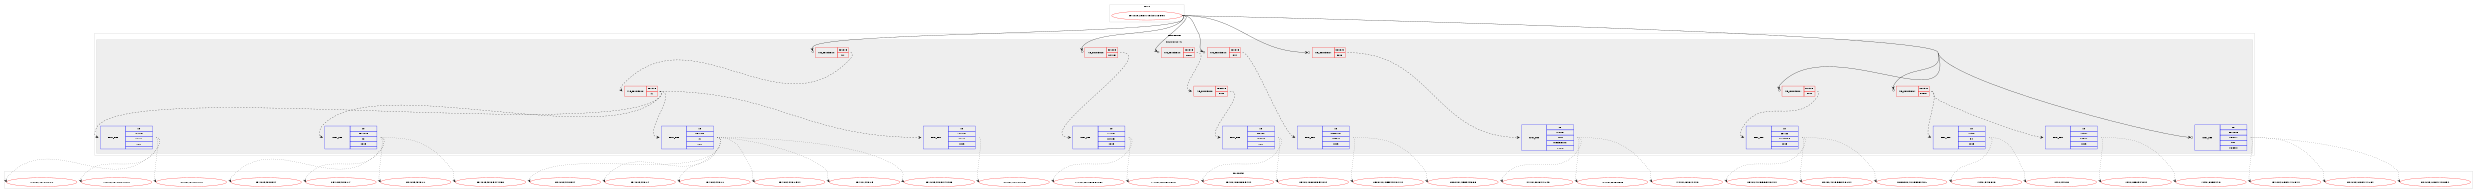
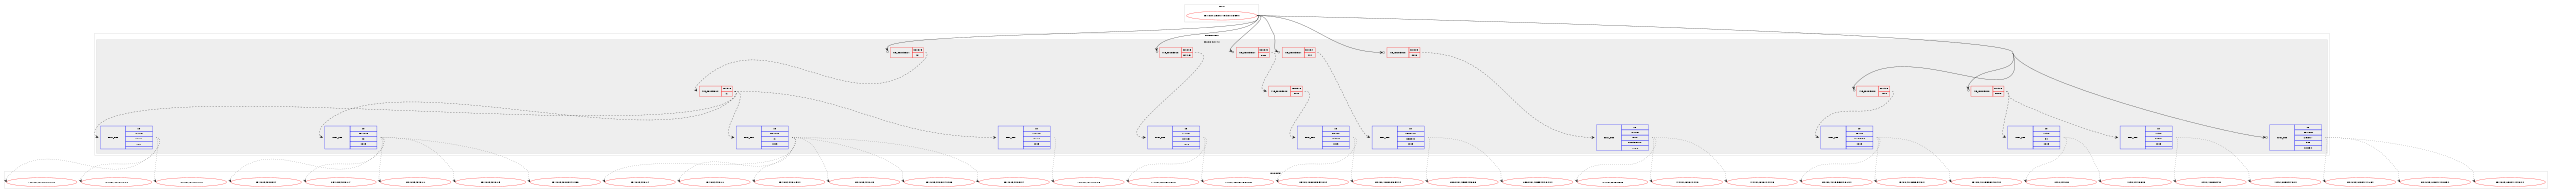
none -> (491, 182)
(865, 182) -> (865, 182)
(1912, 182) -> (1912, 182)
(2211, 182) -> (2211, 182)
